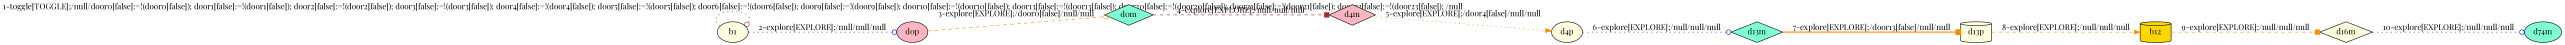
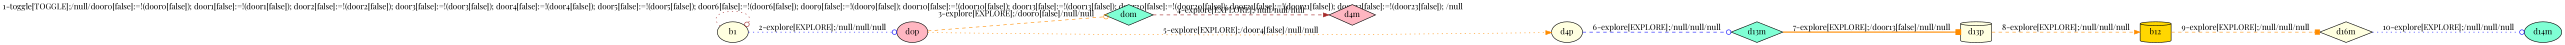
(1238, 15) -> (1238, 15)
(1459, 23) -> (1237, 35)
(1654, 32) -> (1654, 32)
(2543, 32) -> (2543, 32)
